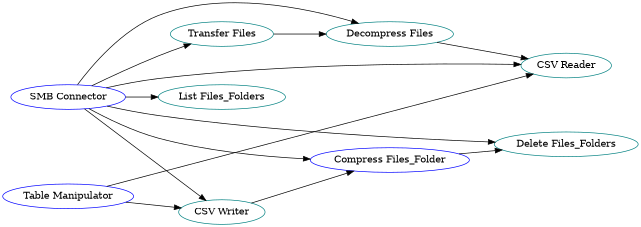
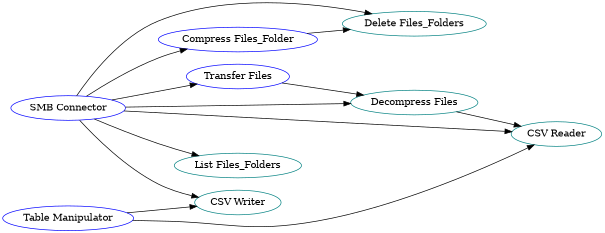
(222, 34) -> (238, 77)
(299, 188) -> none
